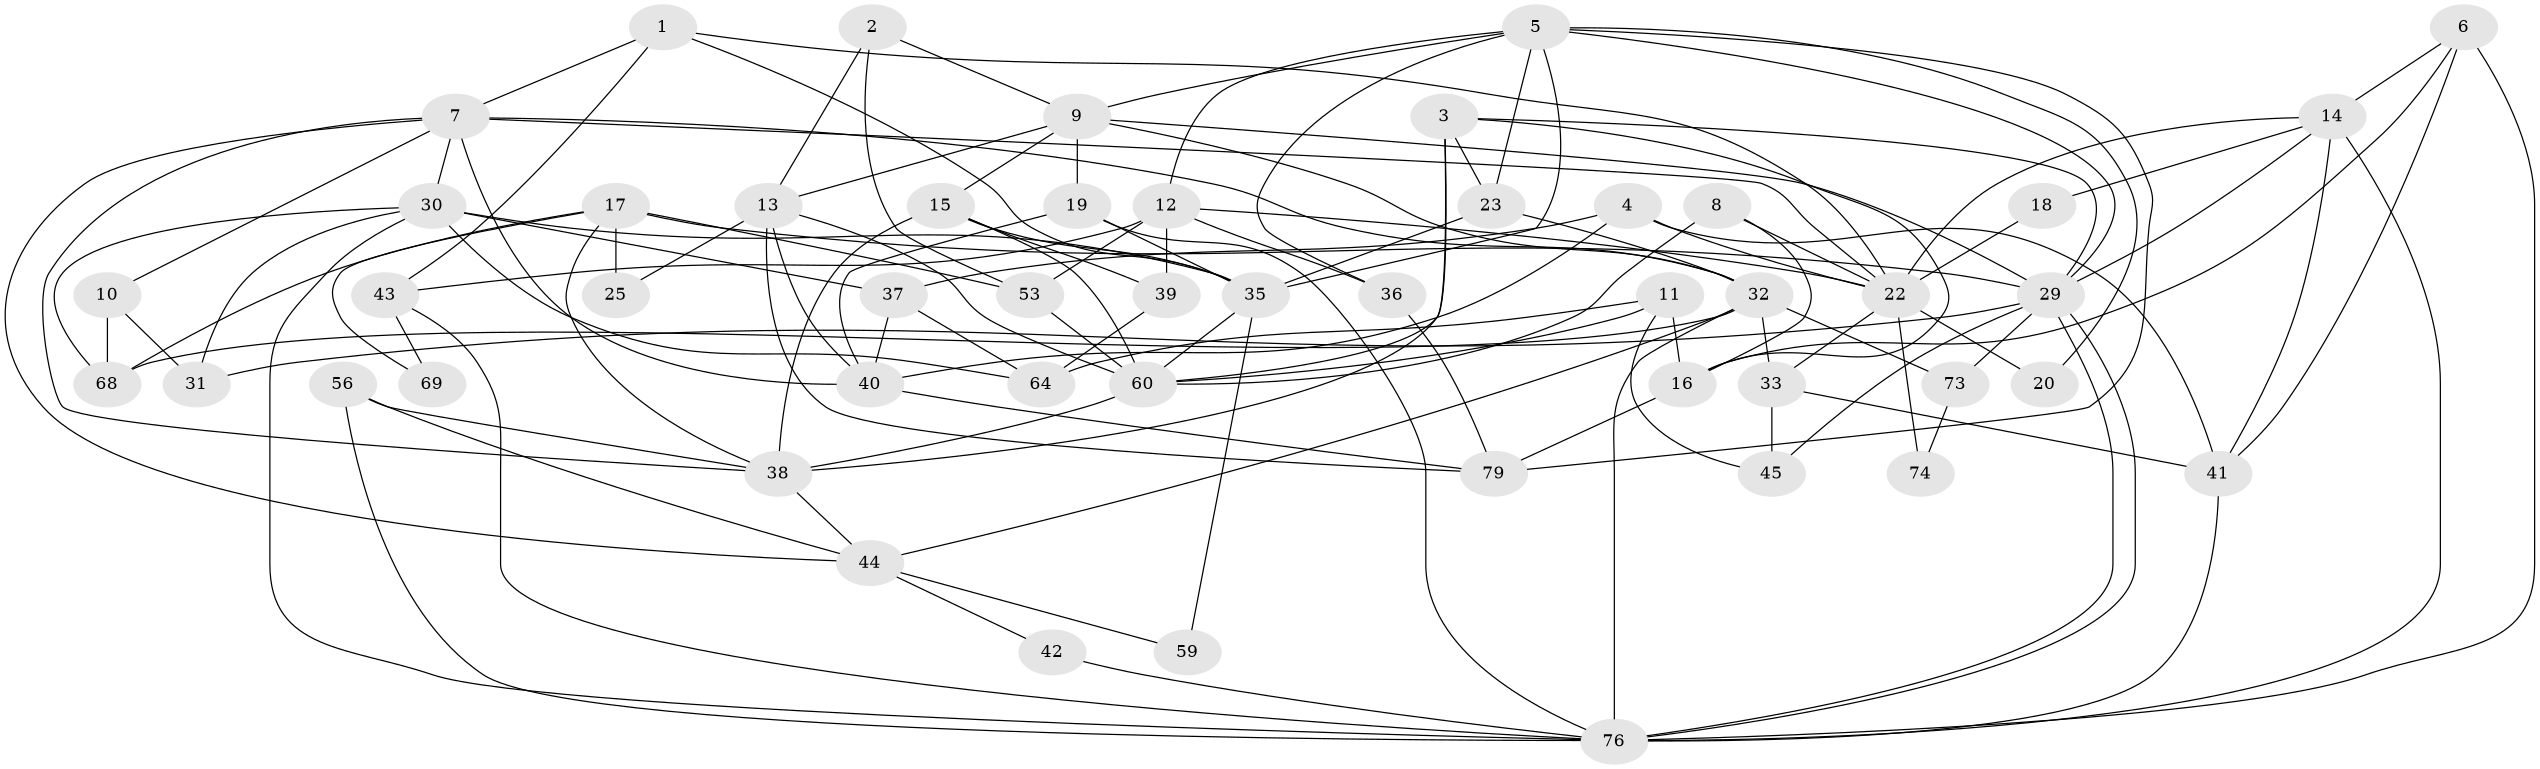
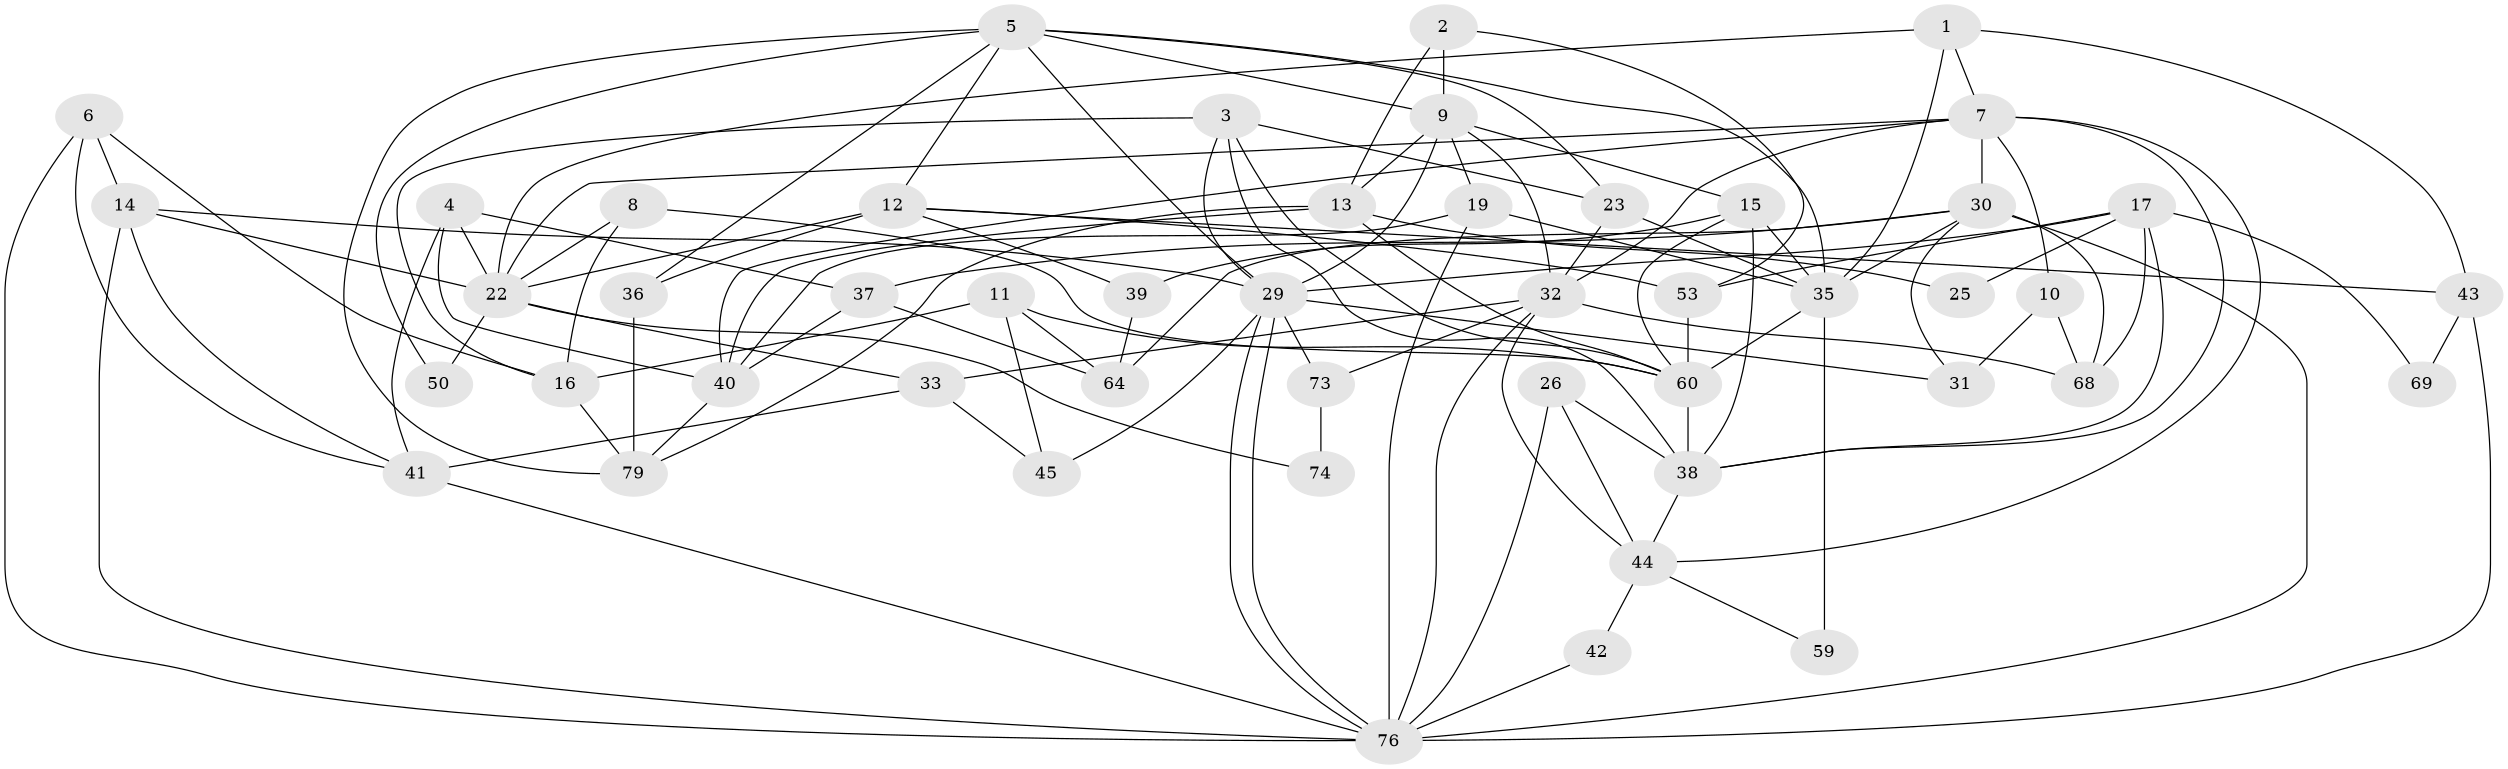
(2042, 206) -> none
(343, 384) -> (1552, 384)
(2045, 384) -> (439, 384)
